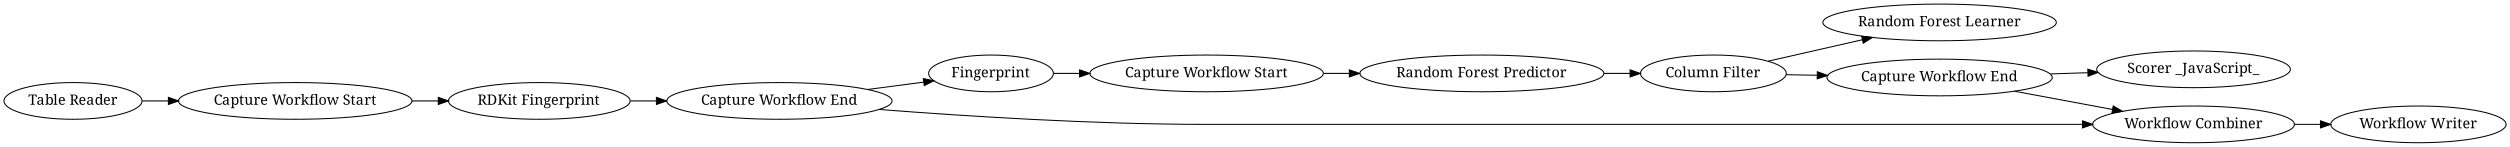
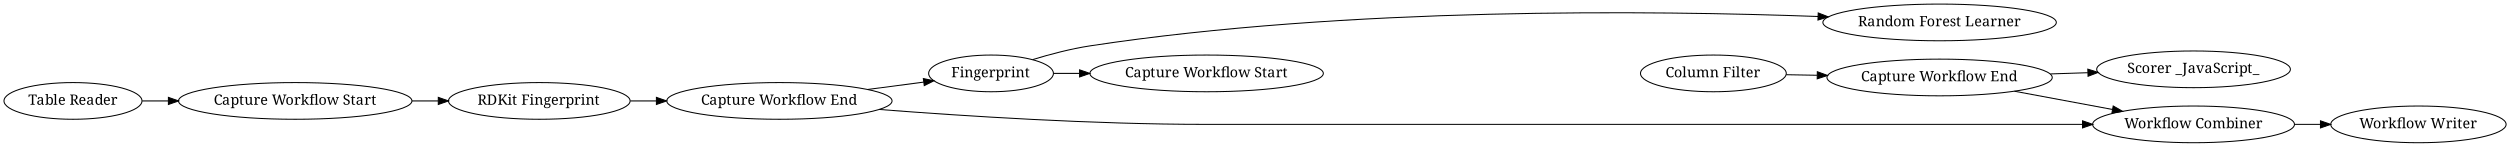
(1815, 51) -> (1424, 17)
(1482, 73) -> none
